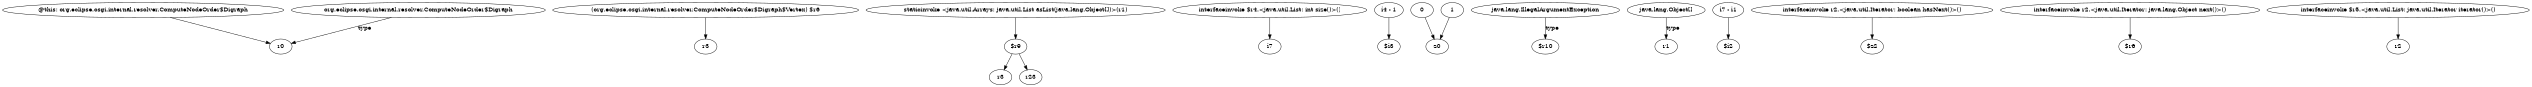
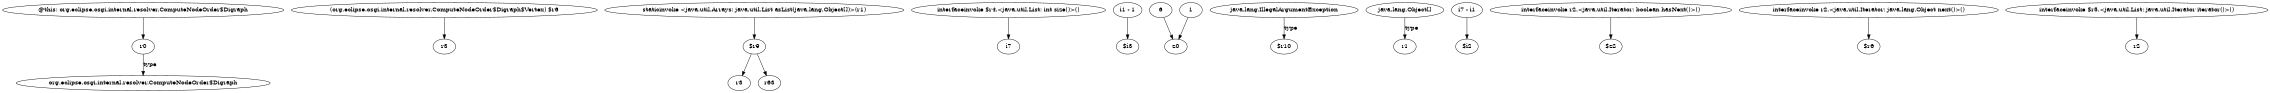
(1389, 10) -> (1128, 10)
(1422, 10) -> (1161, 10)
(343, 30) -> (143, 63)
(1031, 77) -> (769, 83)
